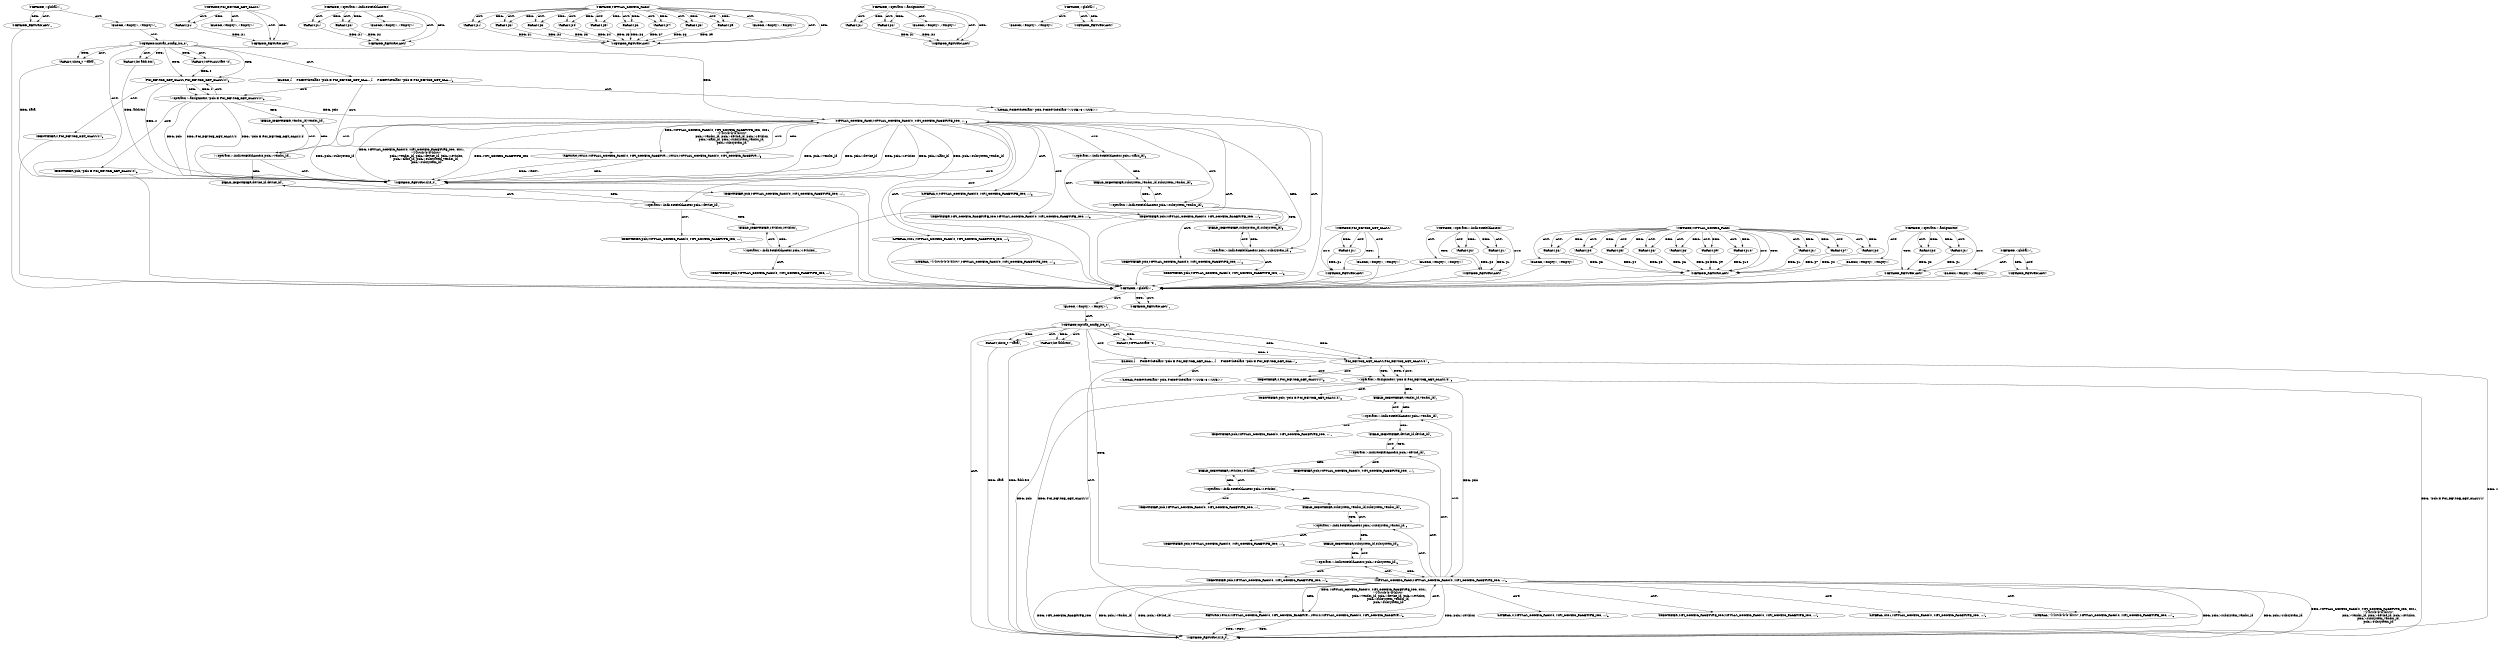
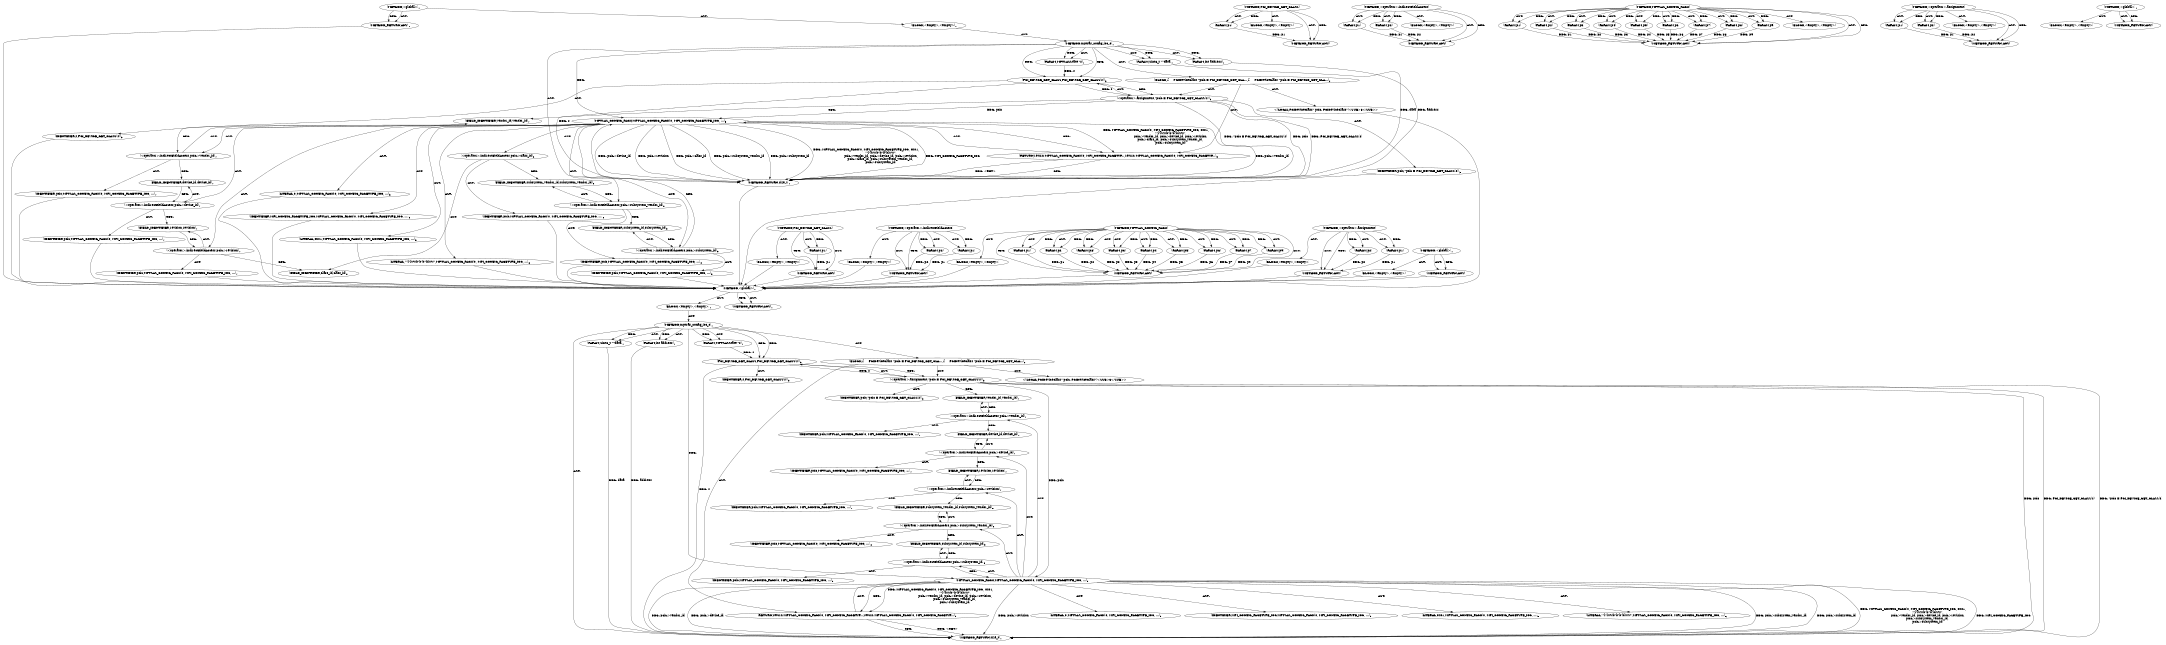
(1743, 251) -> none
none -> (319, 273)
